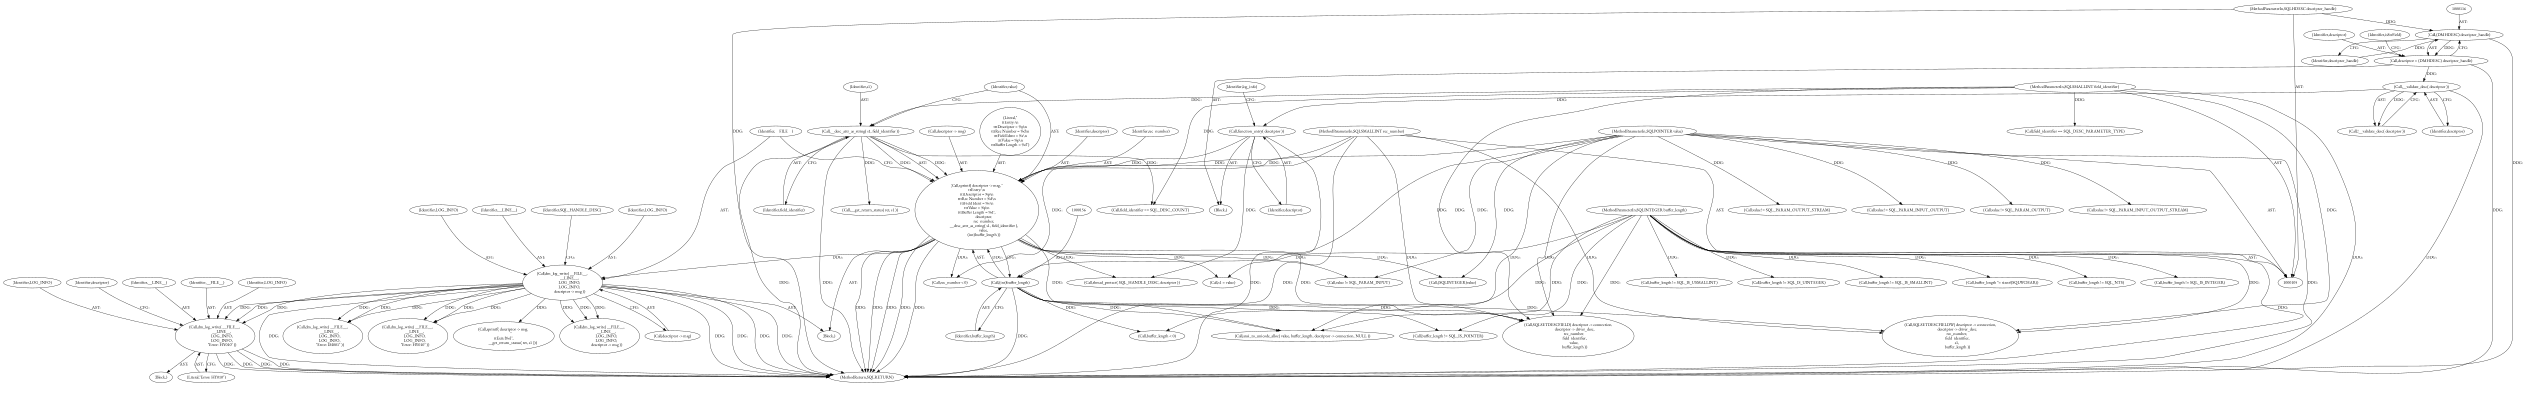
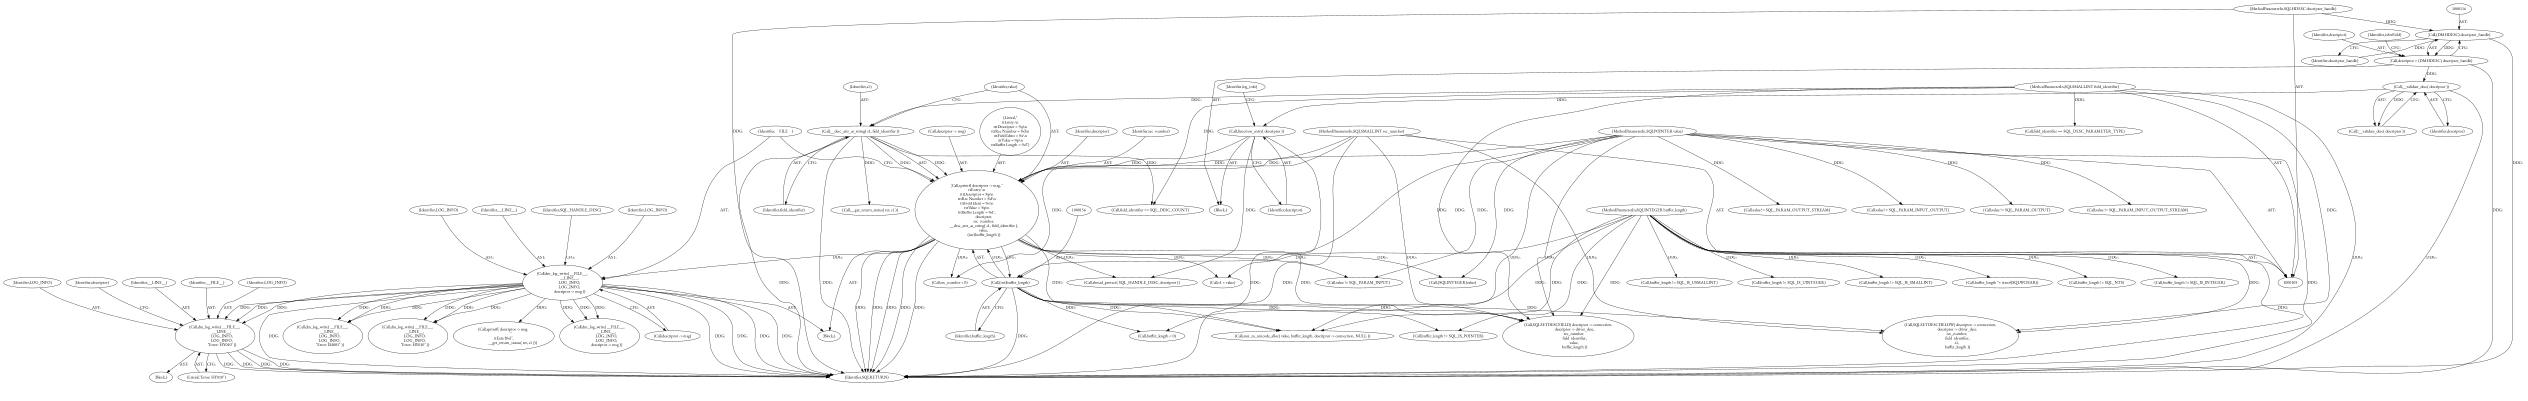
(867, 377) -> (867, 377)
